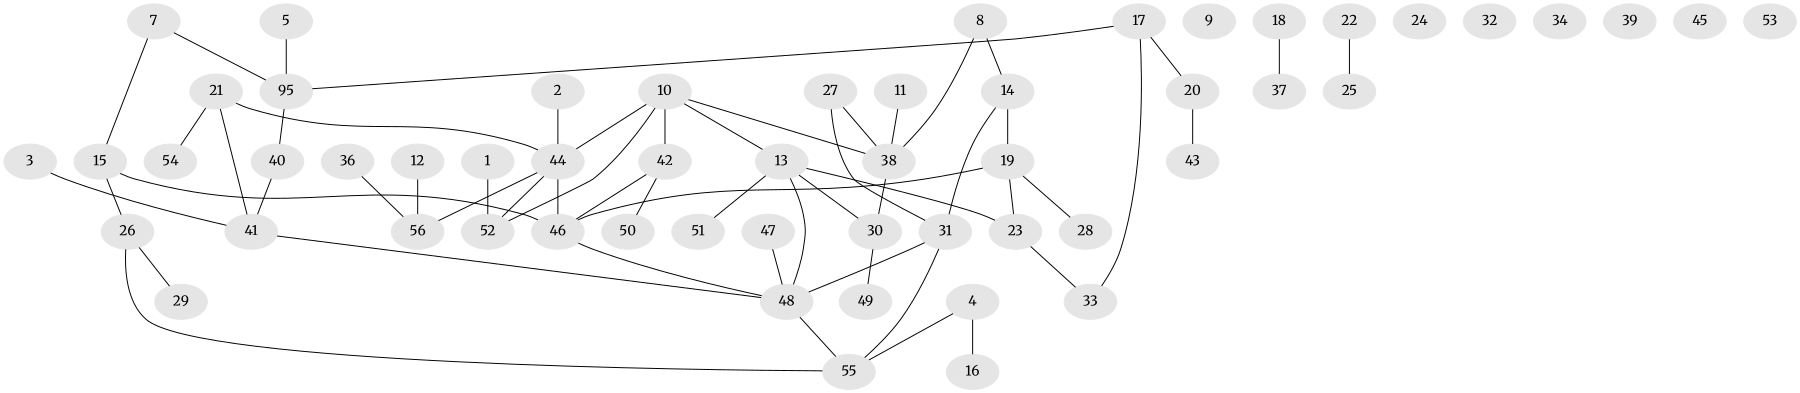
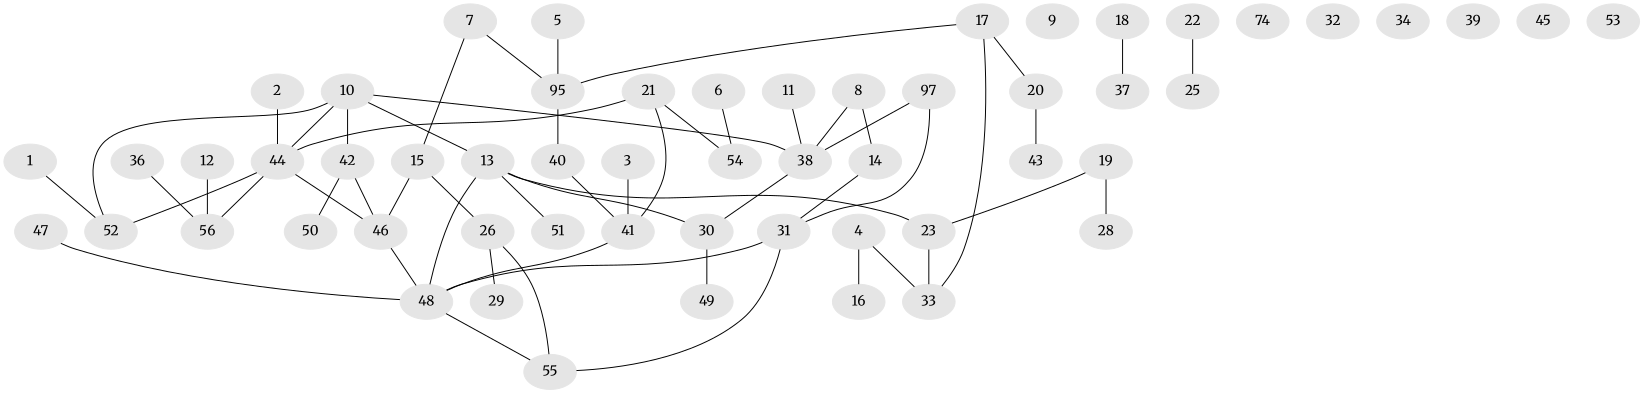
(1420, 21) -> (1263, 21)
none -> (719, 92)
(830, 92) -> (929, 92)
(1008, 127) -> none
(779, 190) -> none
(911, 337) -> (894, 267)
